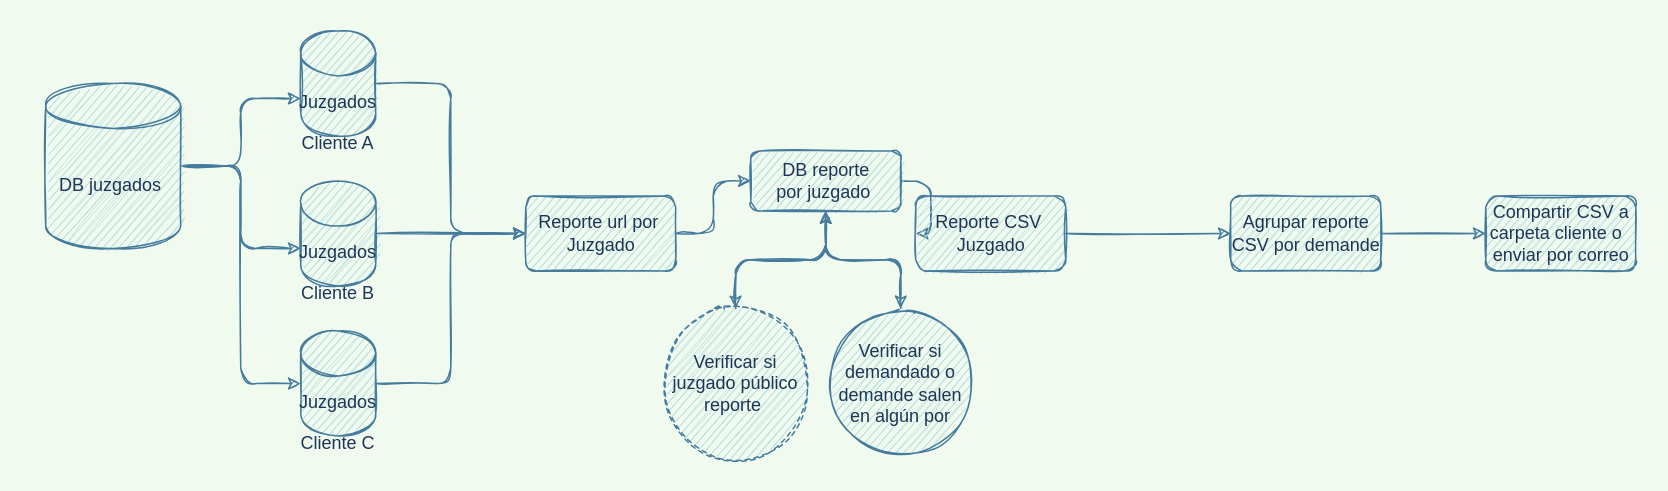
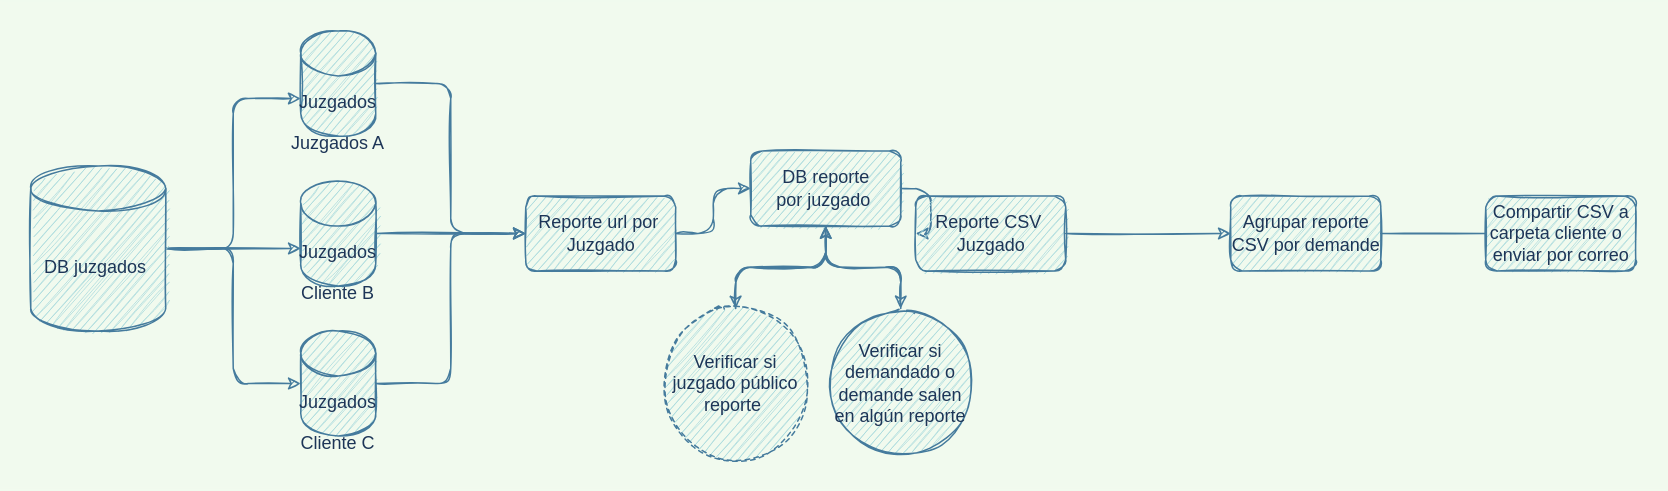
(338, 143) -> (338, 143)
(113, 166) -> (98, 248)
(826, 181) -> (826, 188)
(1474, 233) -> (1478, 233)
(901, 383) -> (901, 383)
